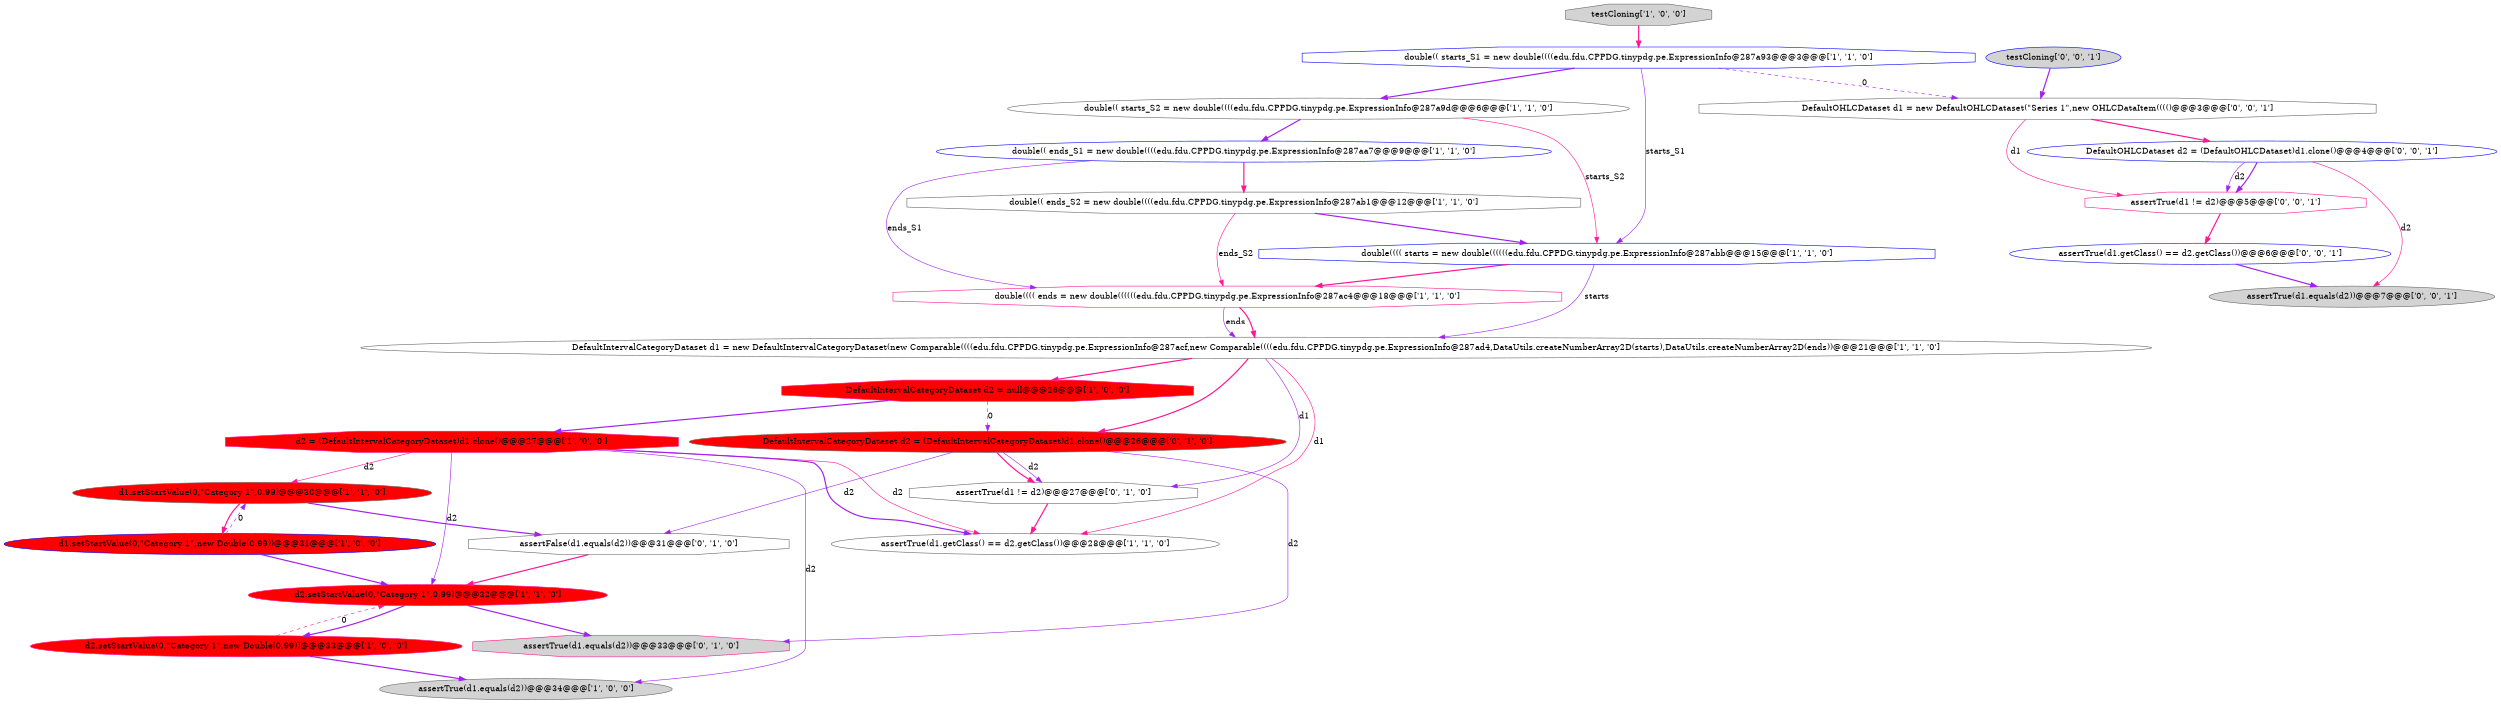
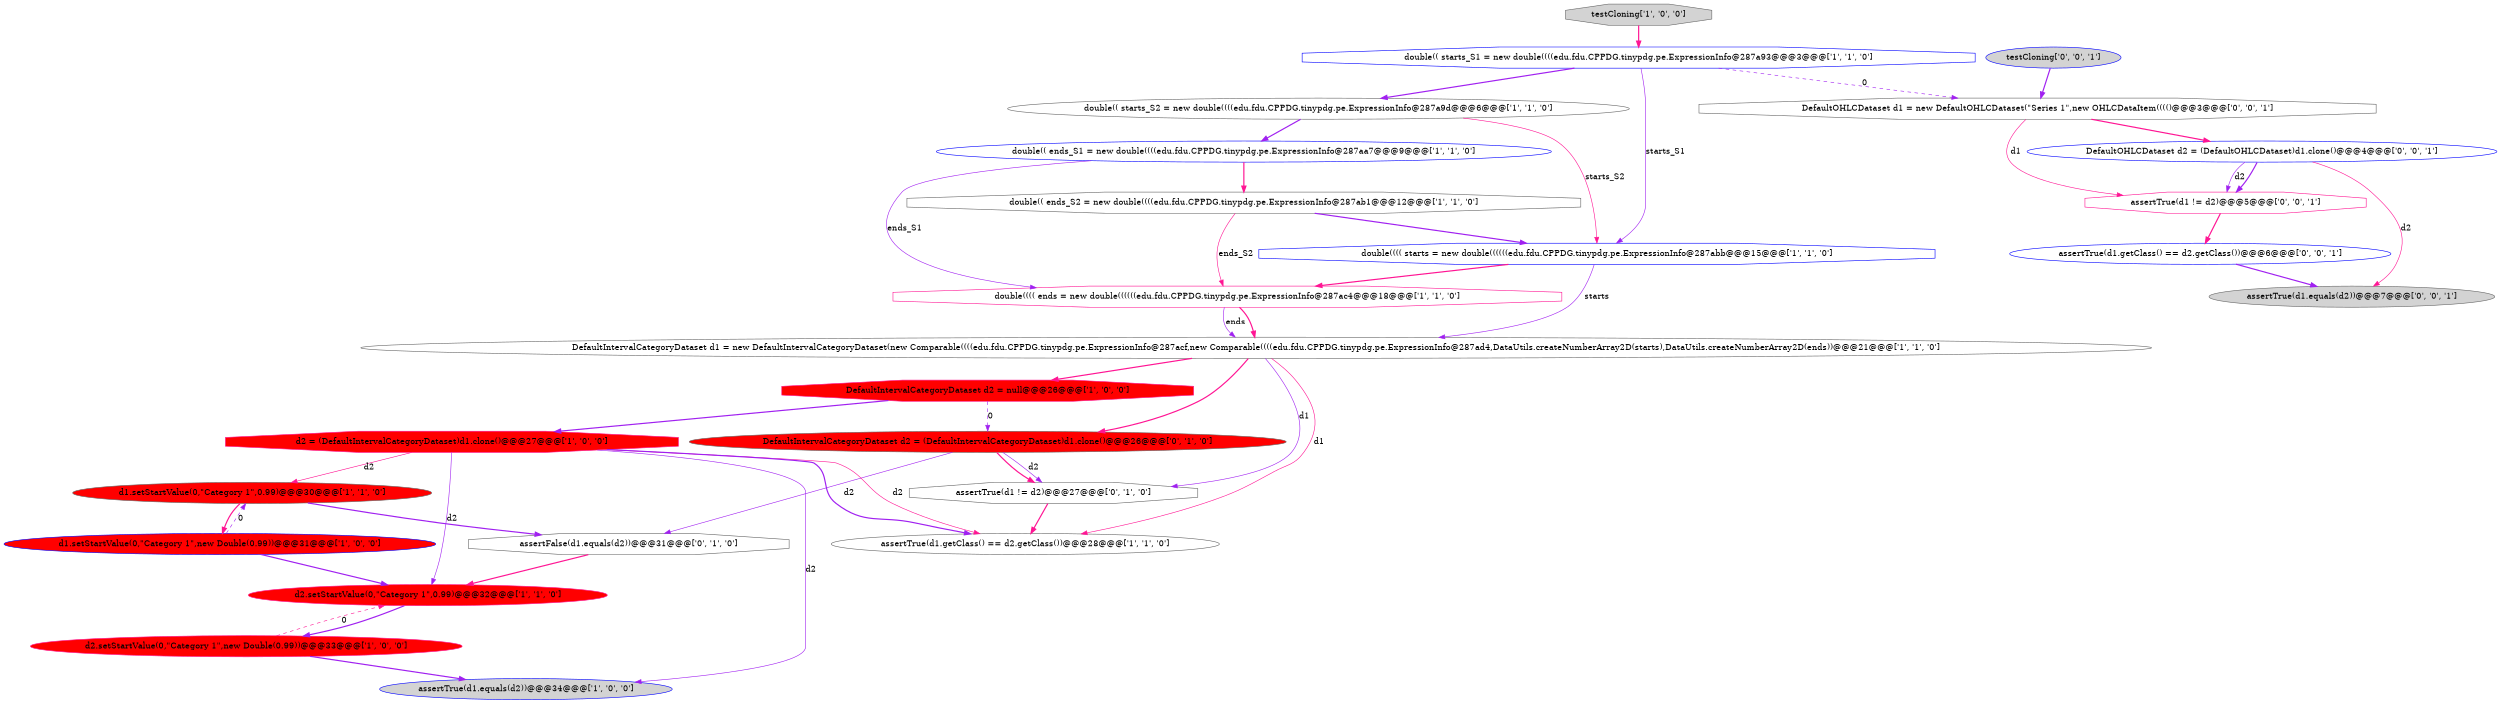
(631, 646) -> none
(526, 689) -> (526, 689)
